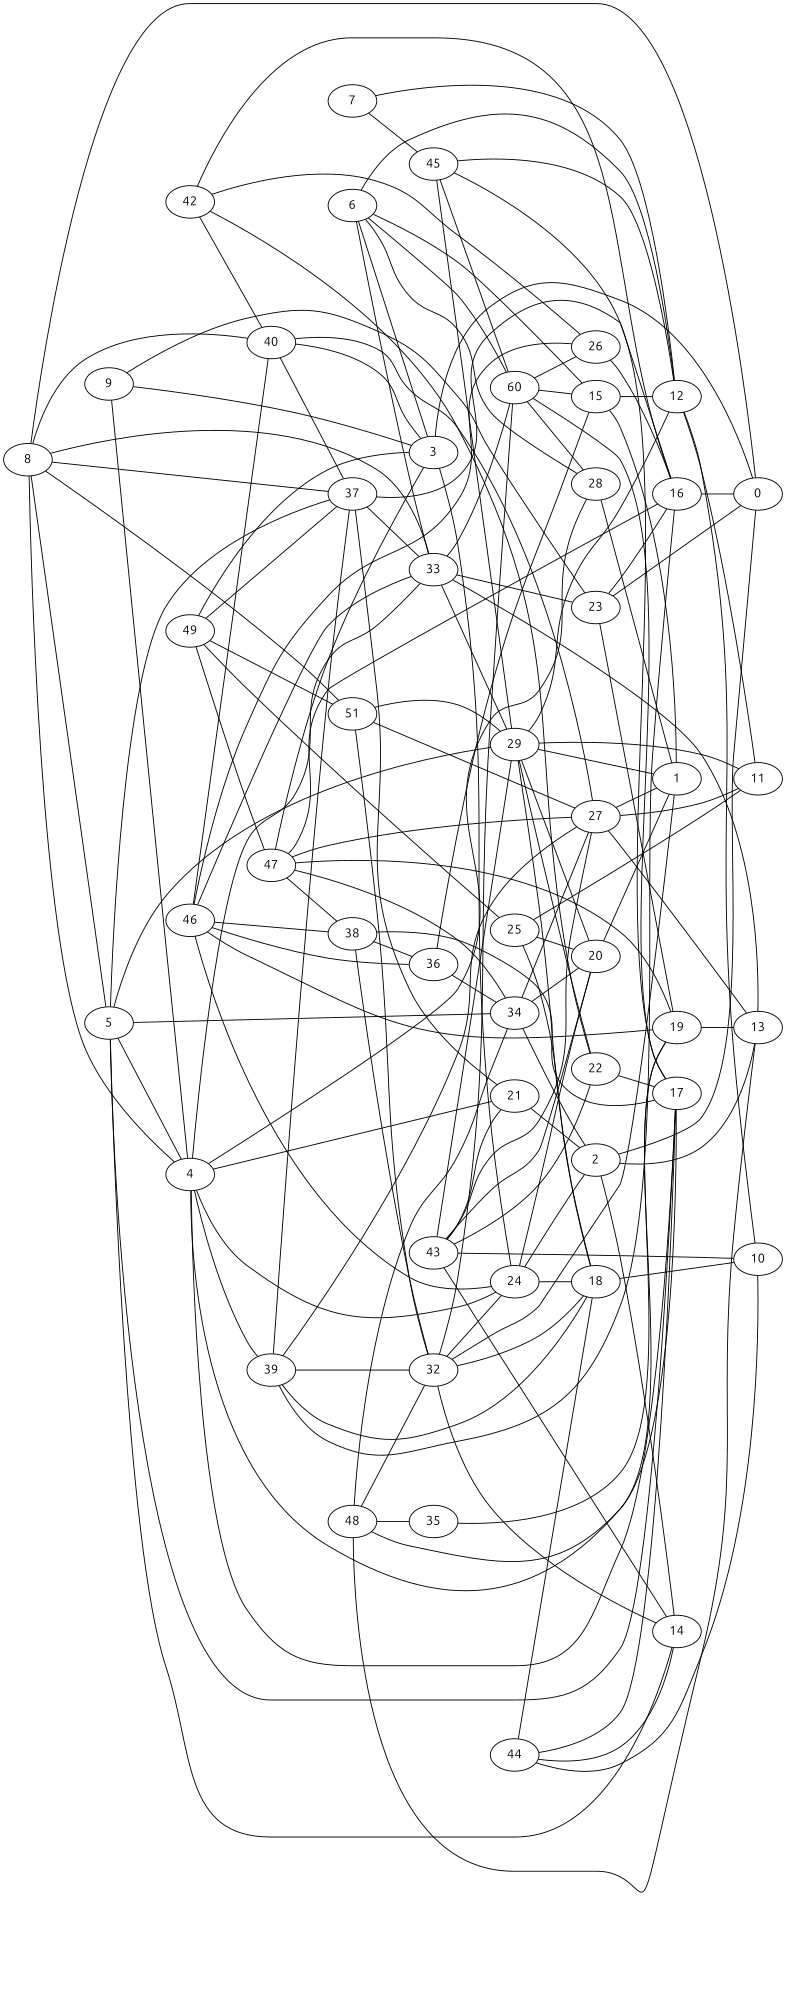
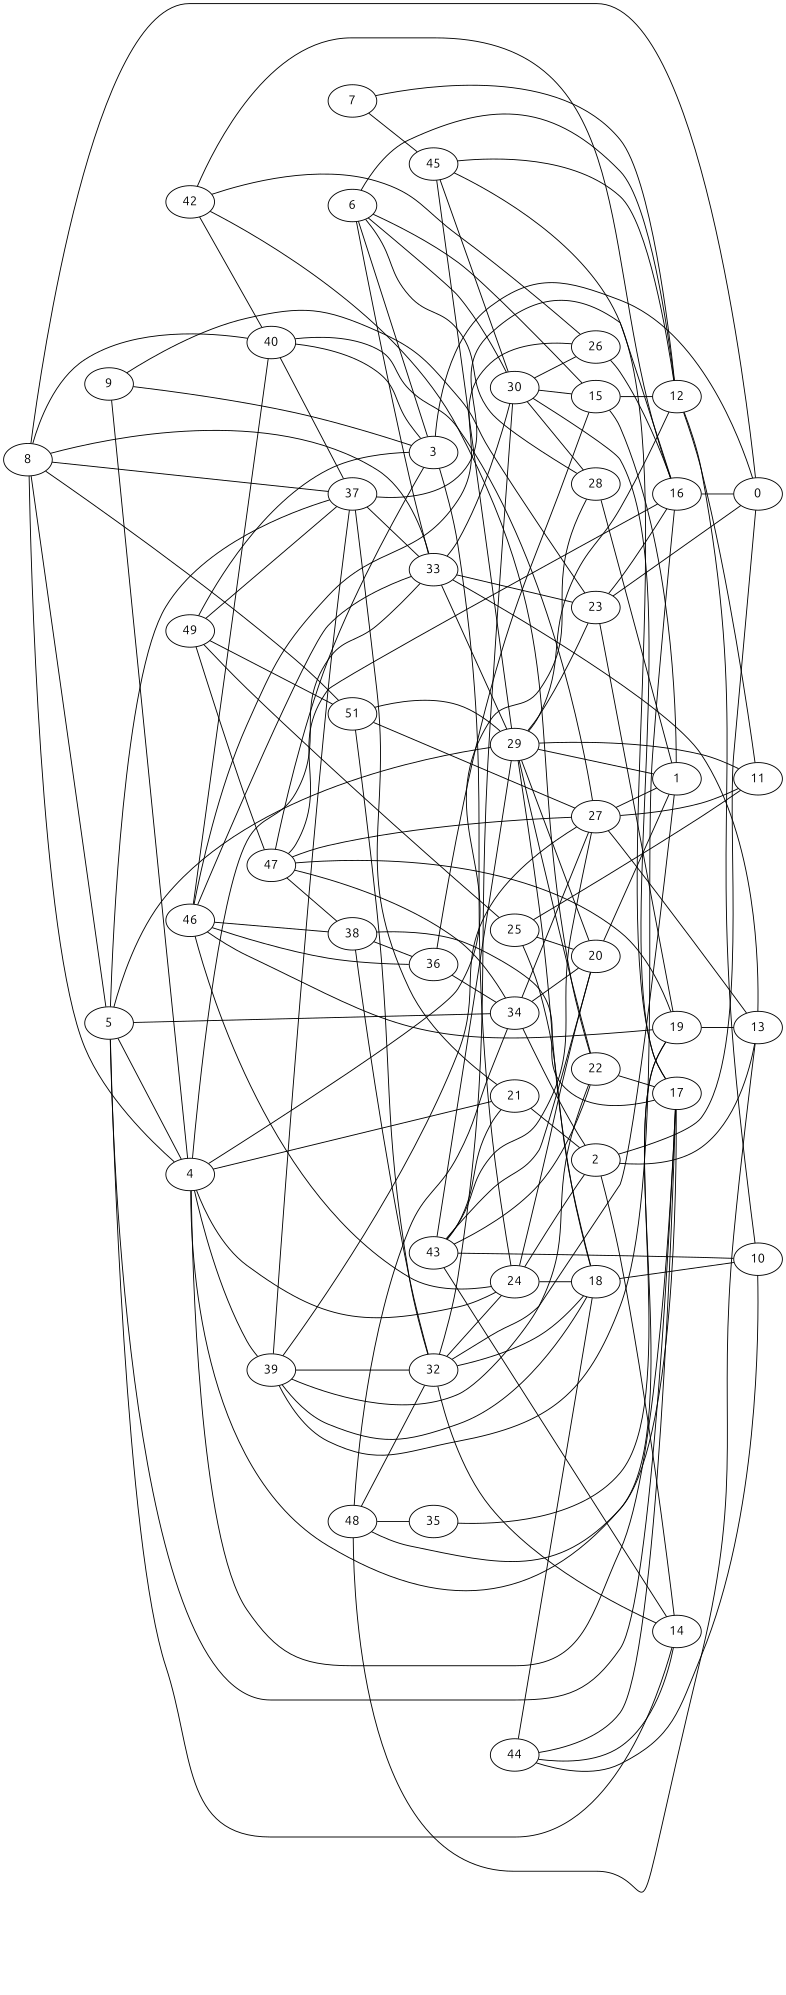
(515, 388) -> (515, 388)
none -> (559, 681)
none -> (521, 1333)
